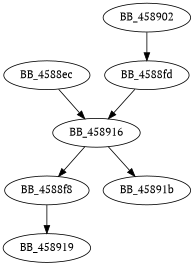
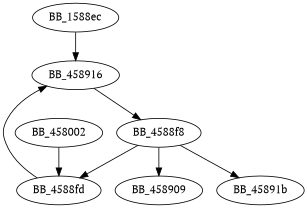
(147, 18) -> (59, 133)
(47, 75) -> (76, 18)
(119, 159) -> (206, 160)
none -> (112, 160)
(47, 248) -> (159, 190)
